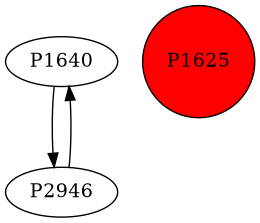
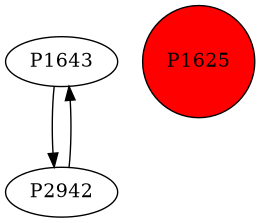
(62, 62) -> (62, 62)
(62, 192) -> (62, 192)
